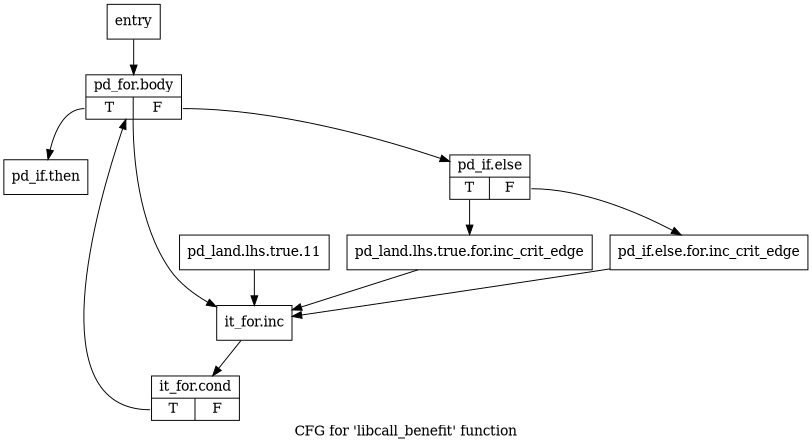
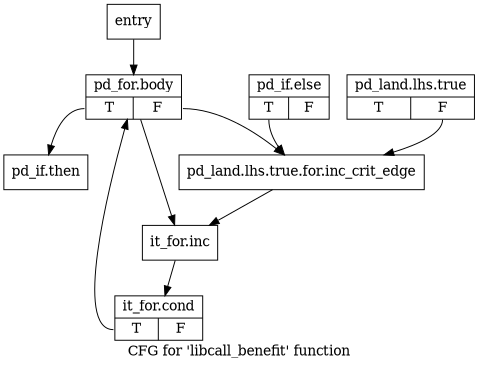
none -> (411, 97)
(314, 124) -> (233, 121)
(254, 252) -> none
(709, 252) -> none
